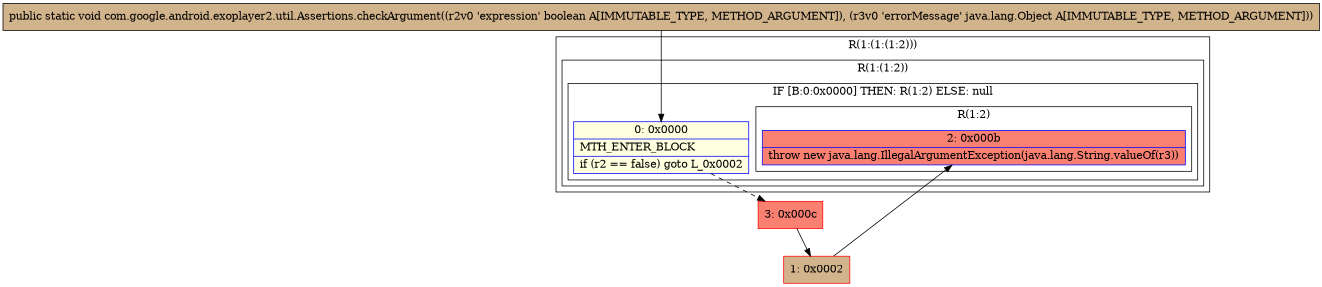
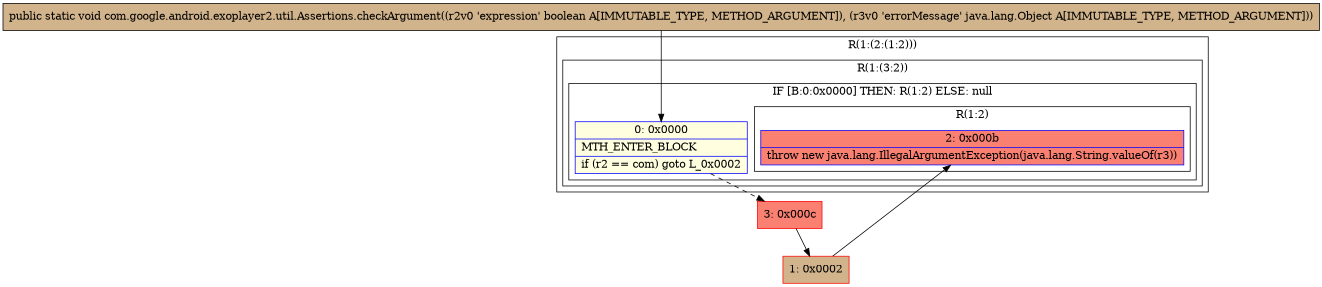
(883, 45) -> (883, 45)
(883, 69) -> (883, 69)
(661, 165) -> (661, 165)
